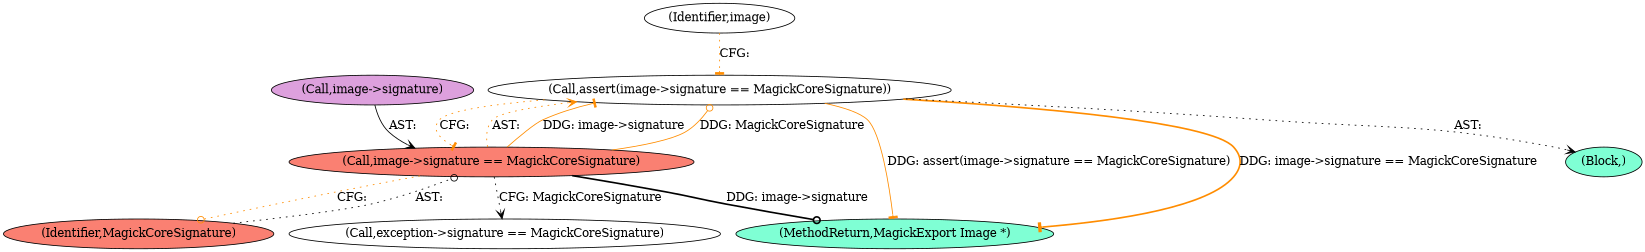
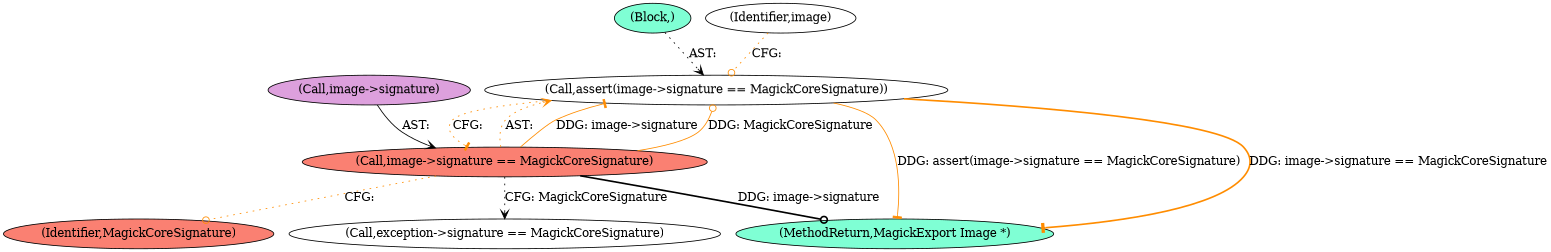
(720, 52) -> (751, 51)
(1237, 118) -> (681, 51)
(344, 209) -> none
